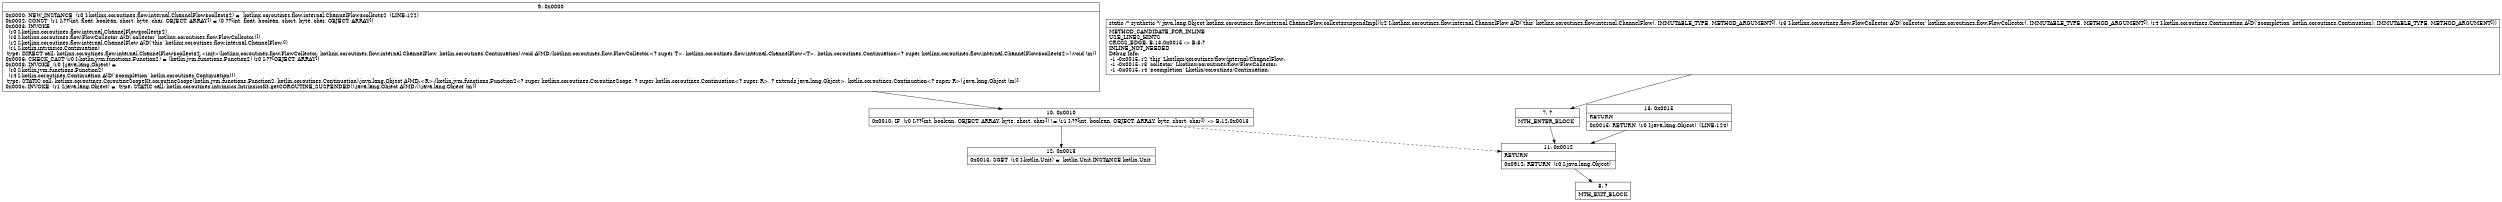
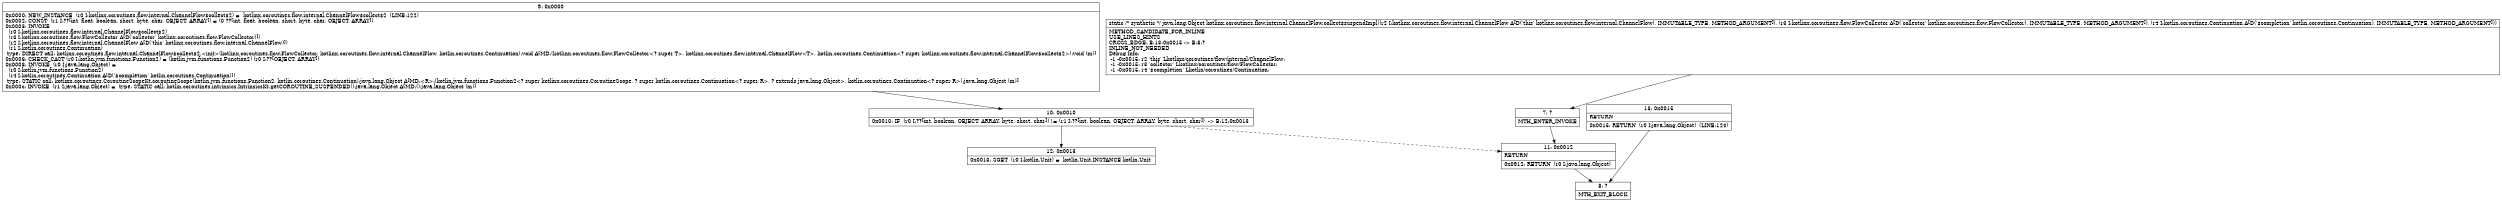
(53, 49) -> (54, 49)
(1546, 122) -> (1547, 122)
(1610, 136) -> (1630, 155)
